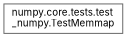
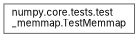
(63, 19) -> (69, 19)
